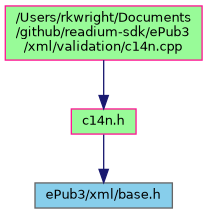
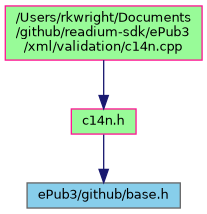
(104, 195) -> (104, 195)
